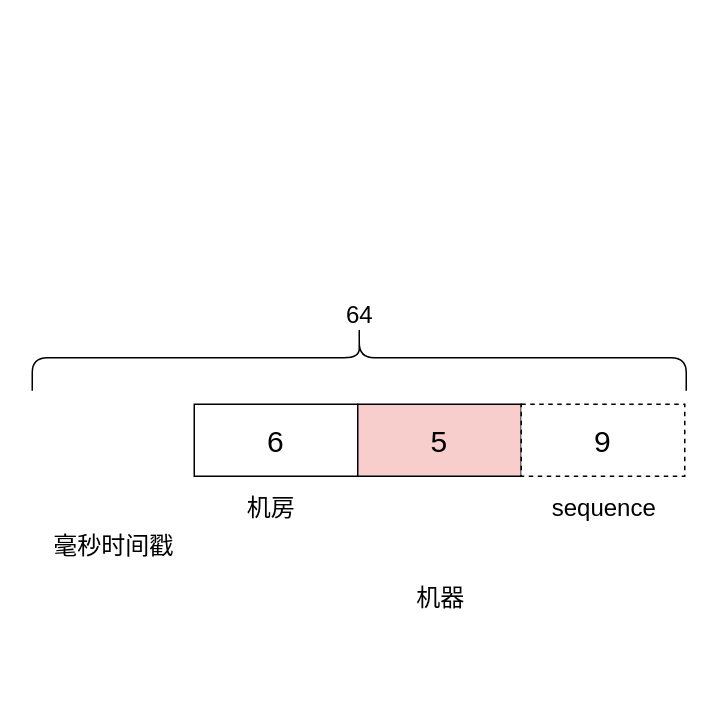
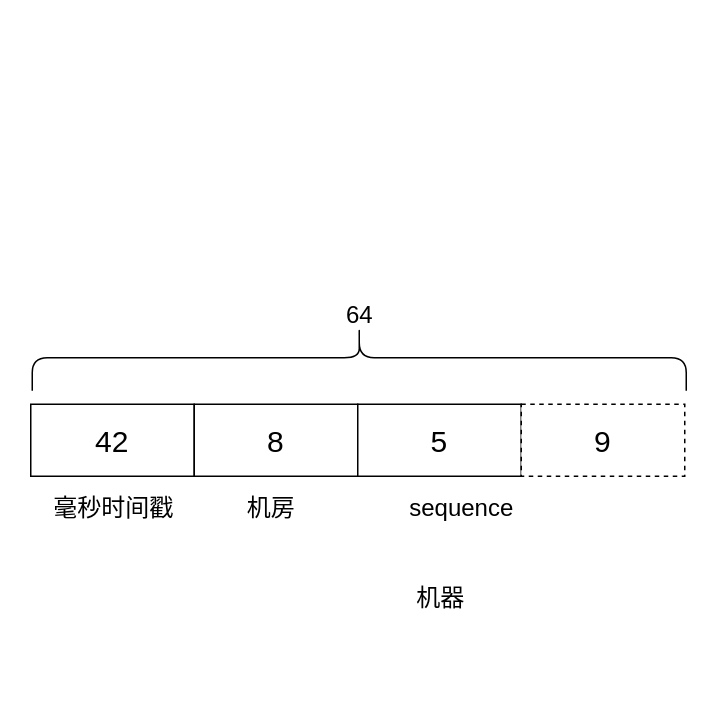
none -> (113, 440)
(276, 440) -> (276, 440)
(440, 440) -> (440, 440)
(604, 507) -> (461, 507)
(113, 545) -> (113, 507)
